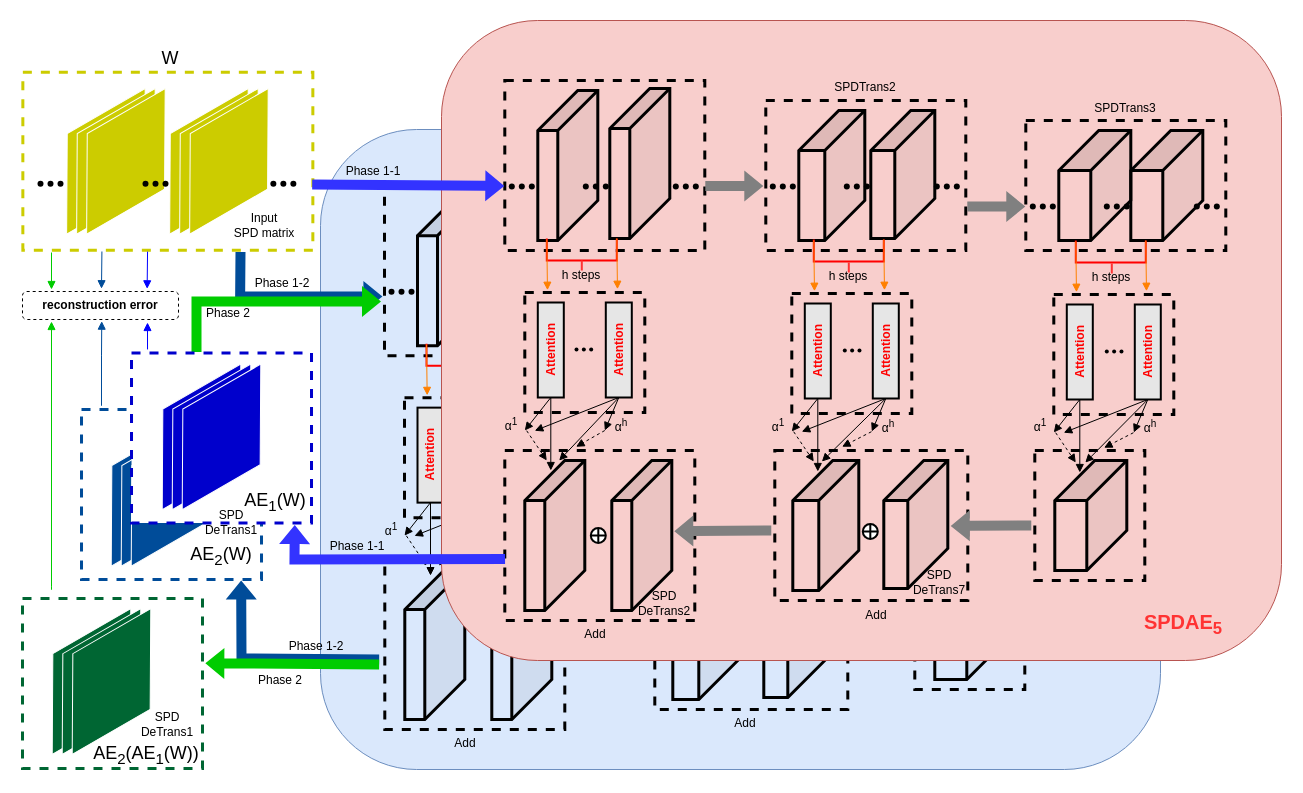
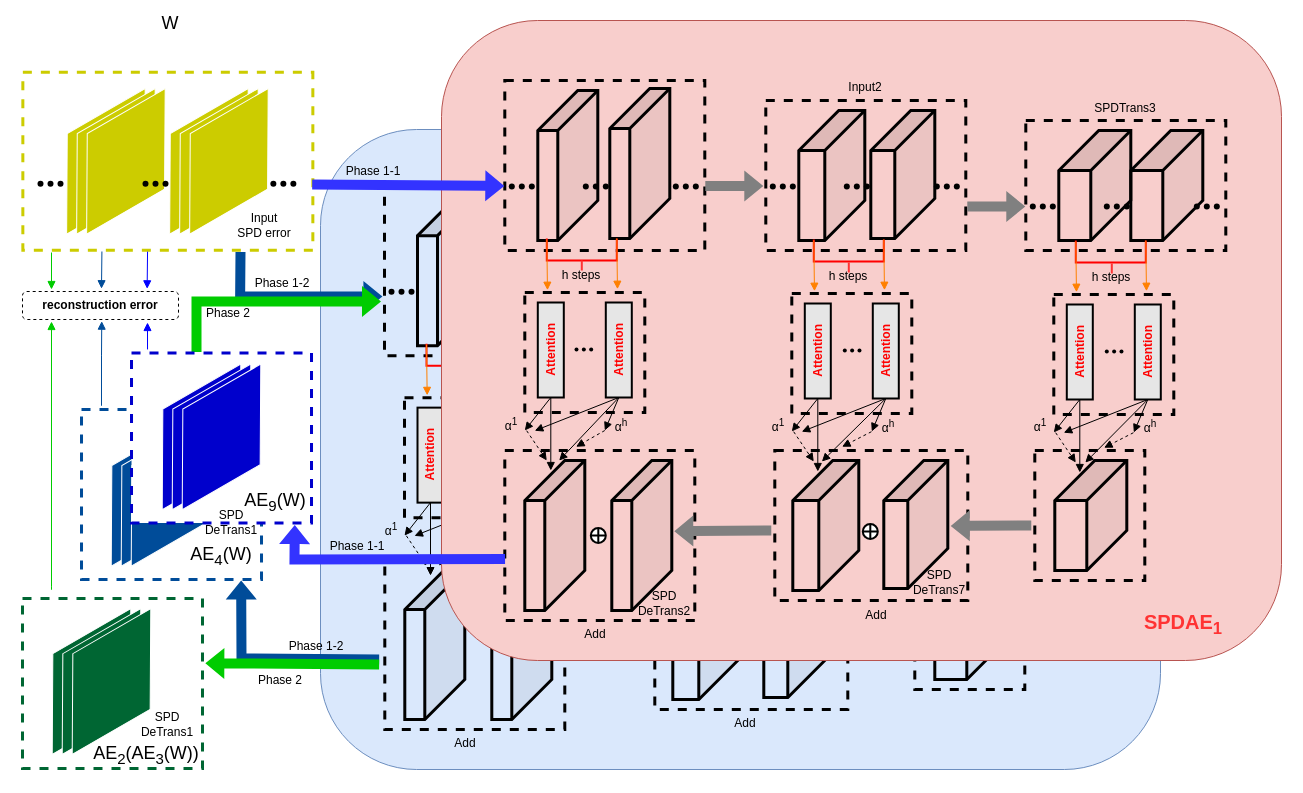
(171, 58) -> (171, 23)
(866, 88) -> (866, 88)
(265, 226) -> (265, 226)
(276, 503) -> (276, 503)
(222, 557) -> (222, 557)
(1184, 625) -> (1184, 625)
(147, 756) -> (147, 756)
